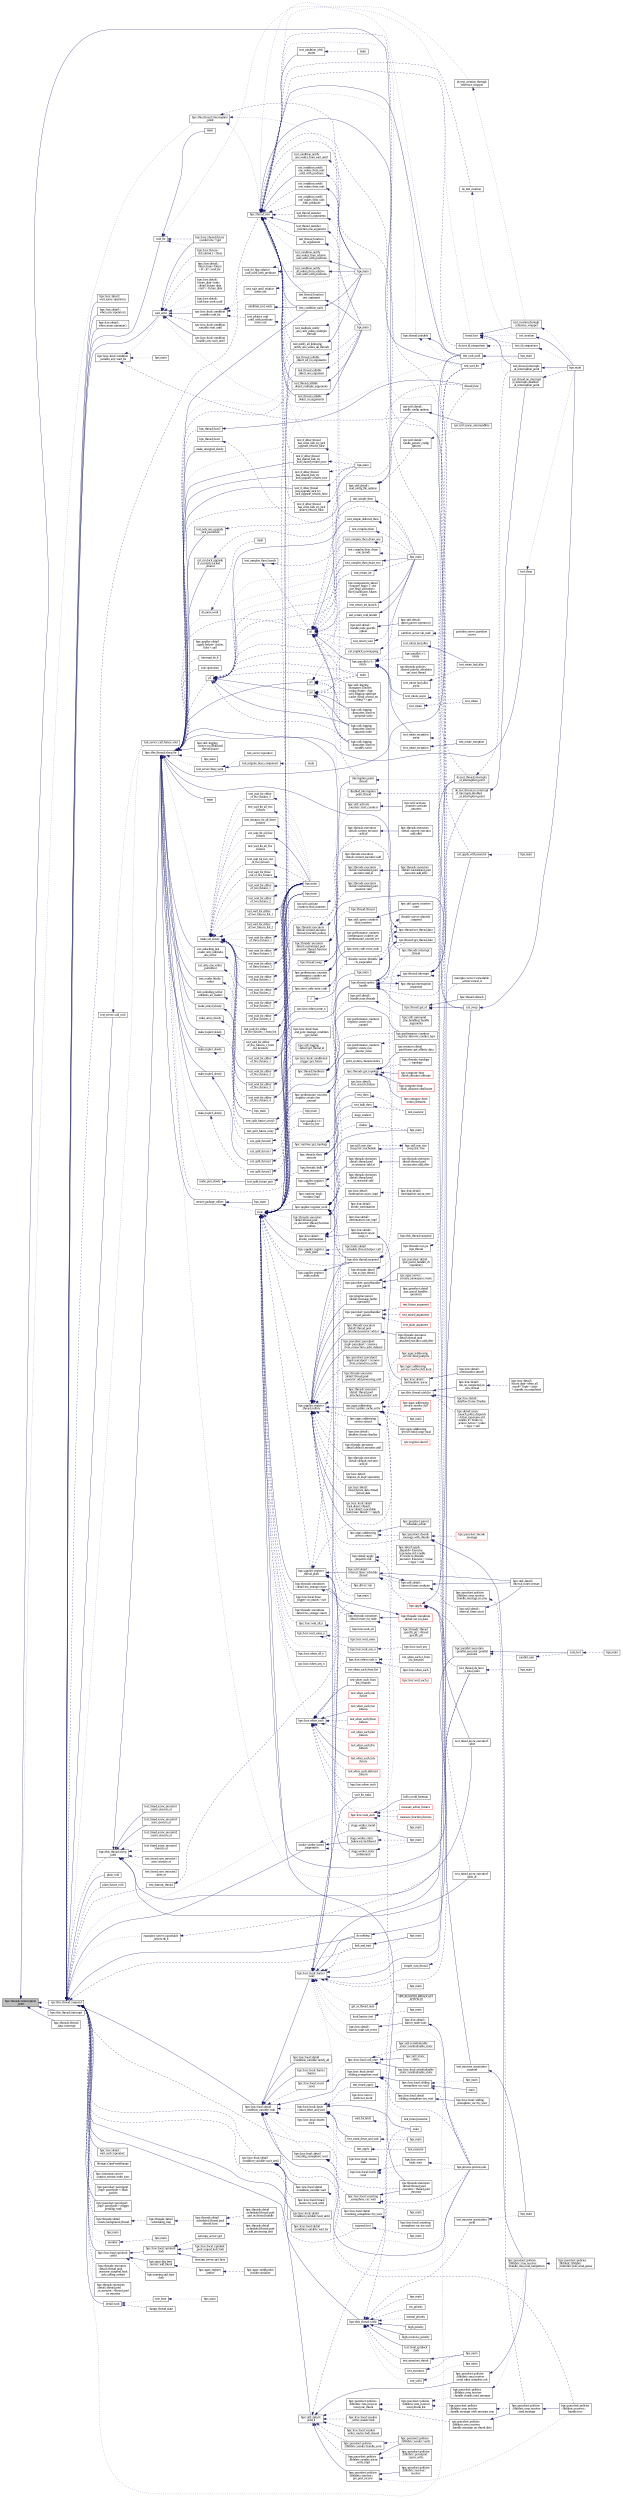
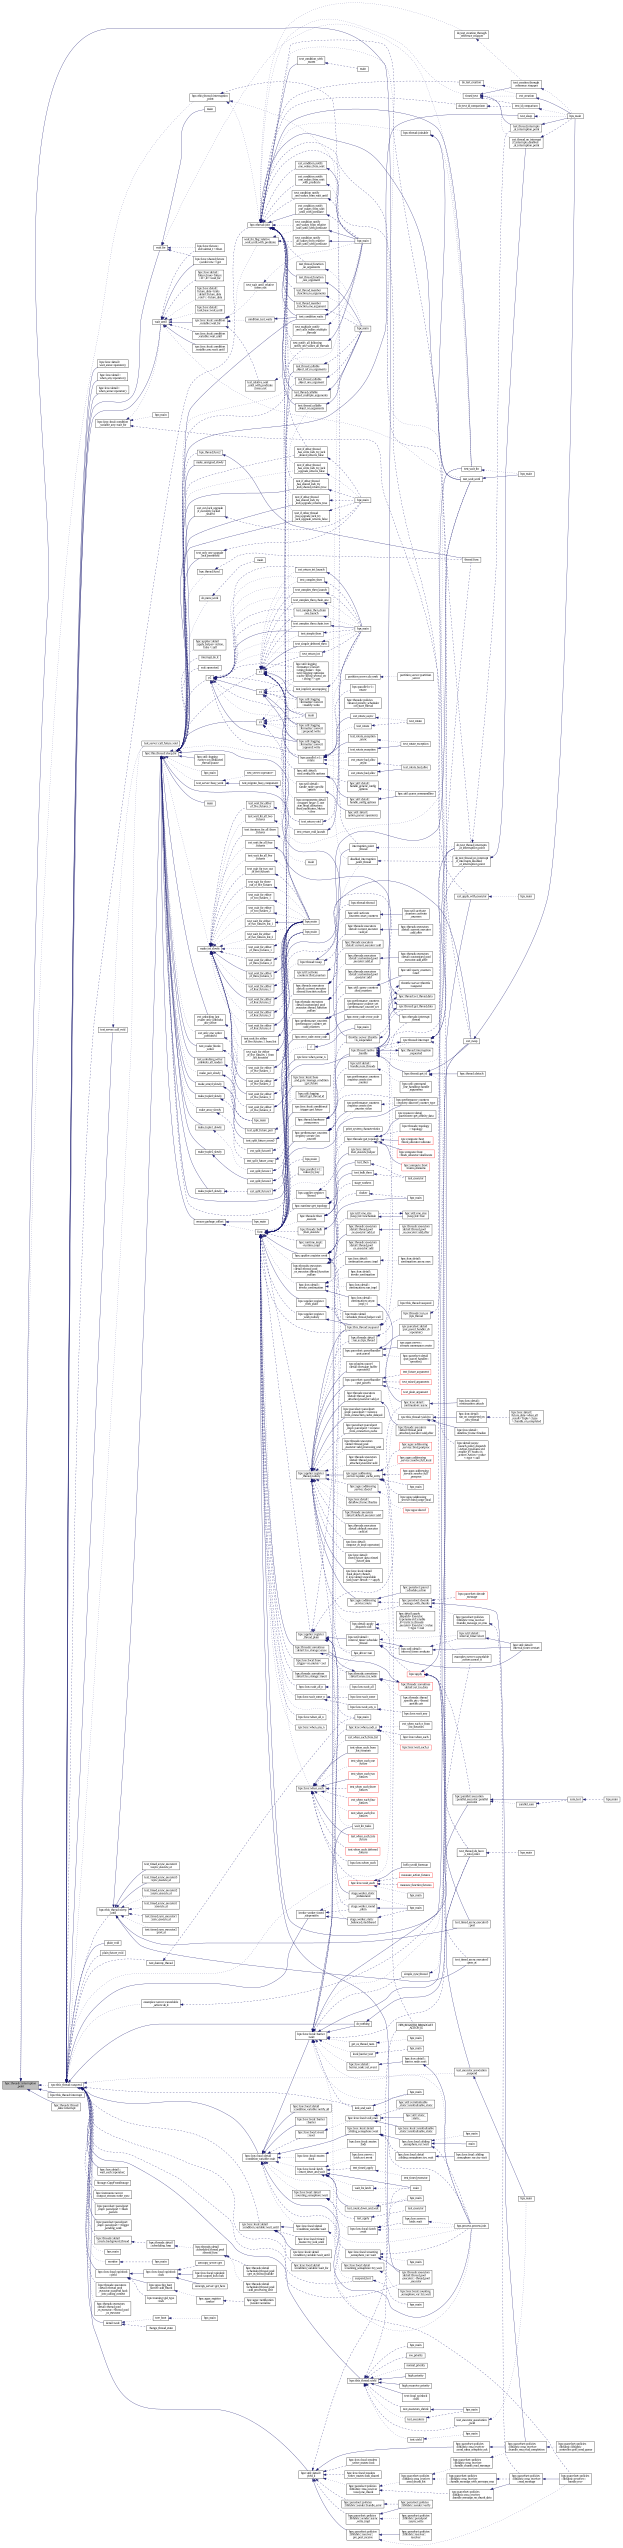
(291, 604) -> (270, 626)
(416, 1442) -> (416, 1510)
